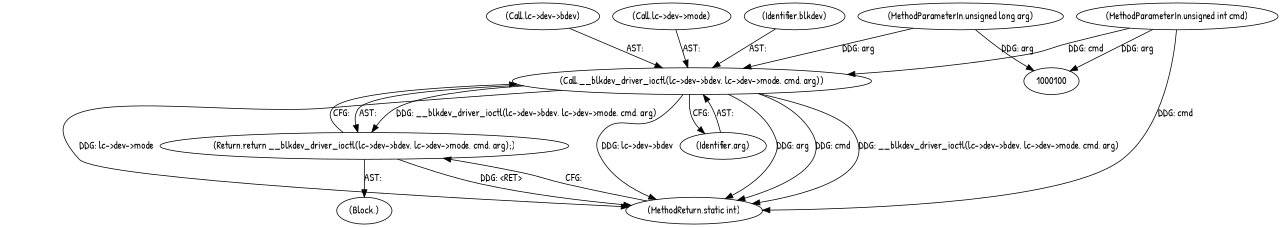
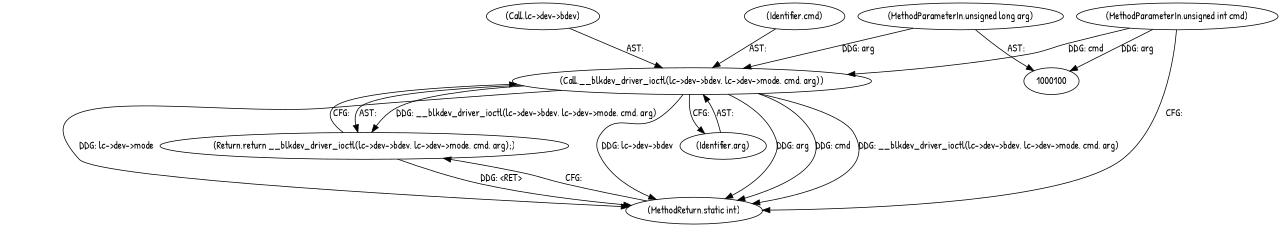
(672, 16) -> none
(795, 16) -> (795, 16)
(1018, 49) -> (1018, 49)
(1175, 114) -> (1175, 114)
(364, 211) -> none
